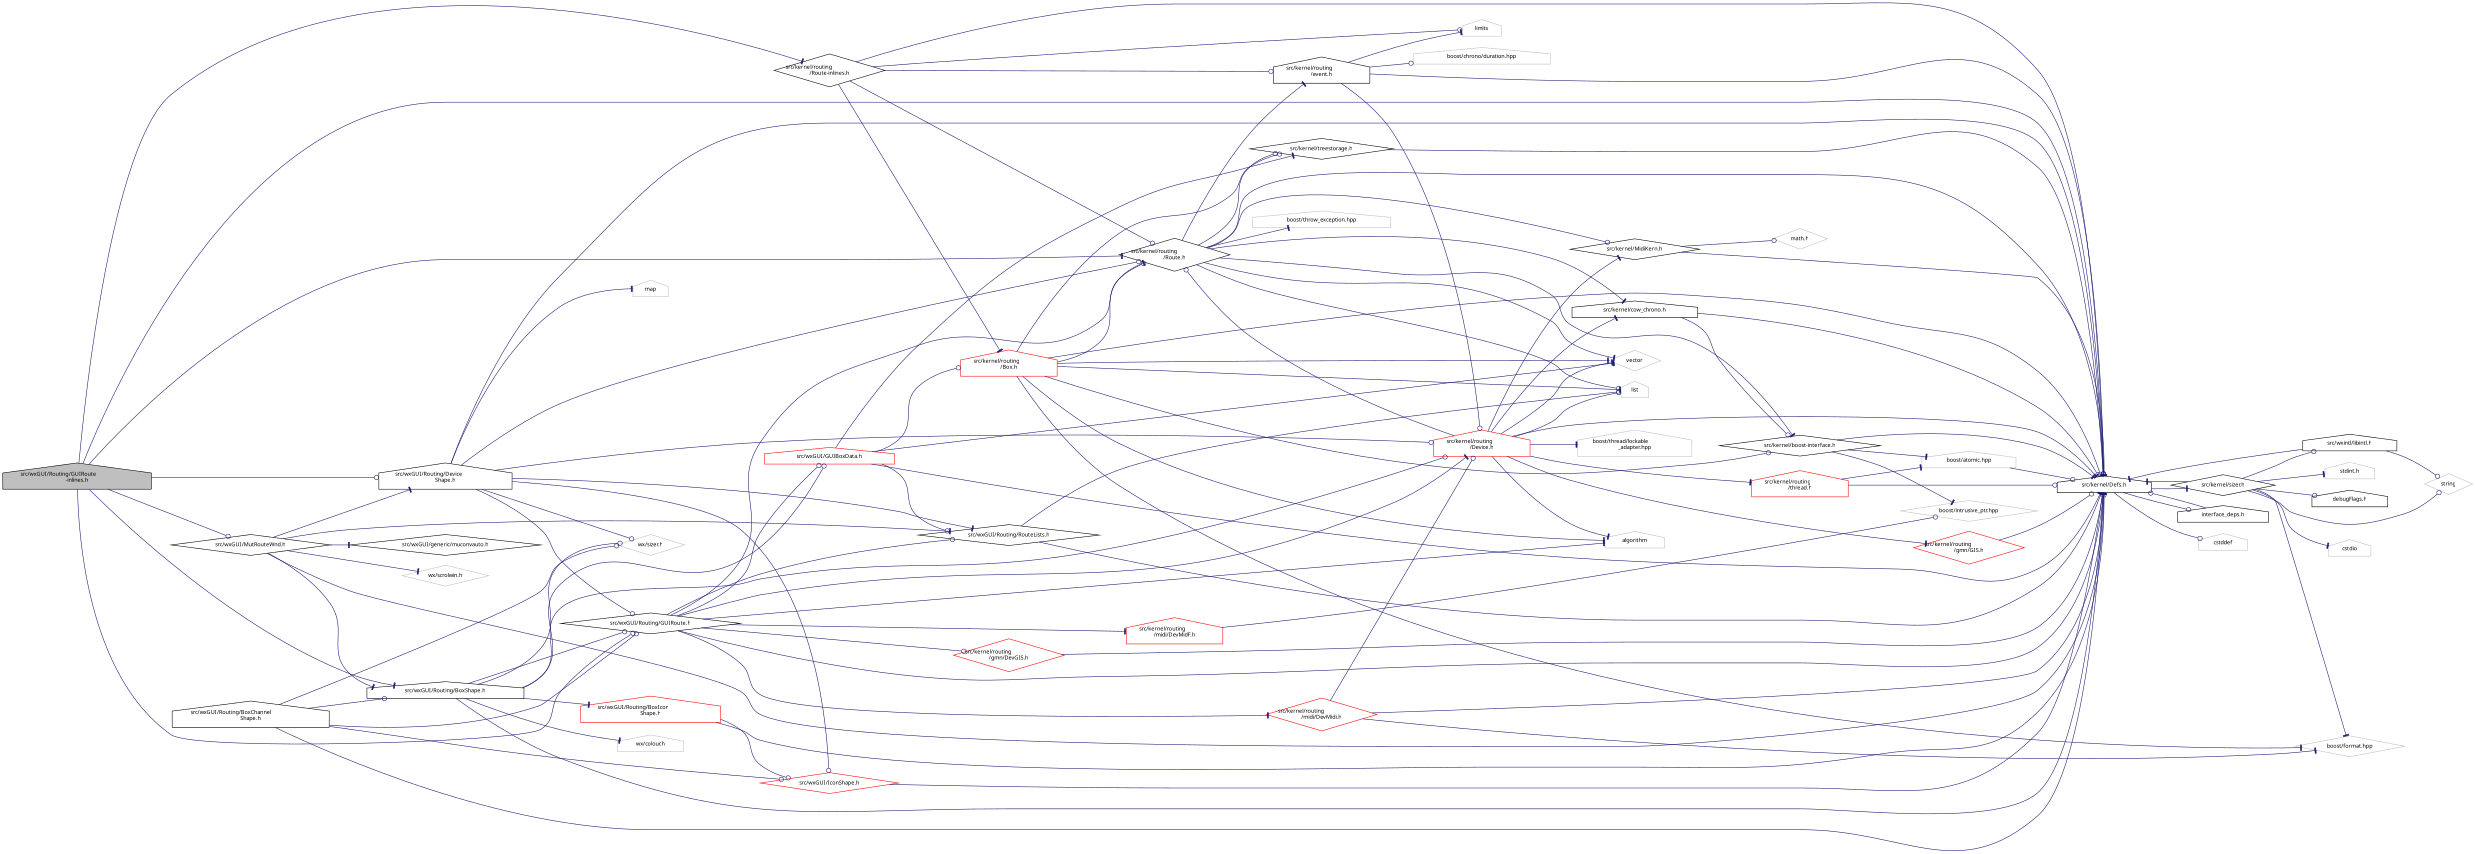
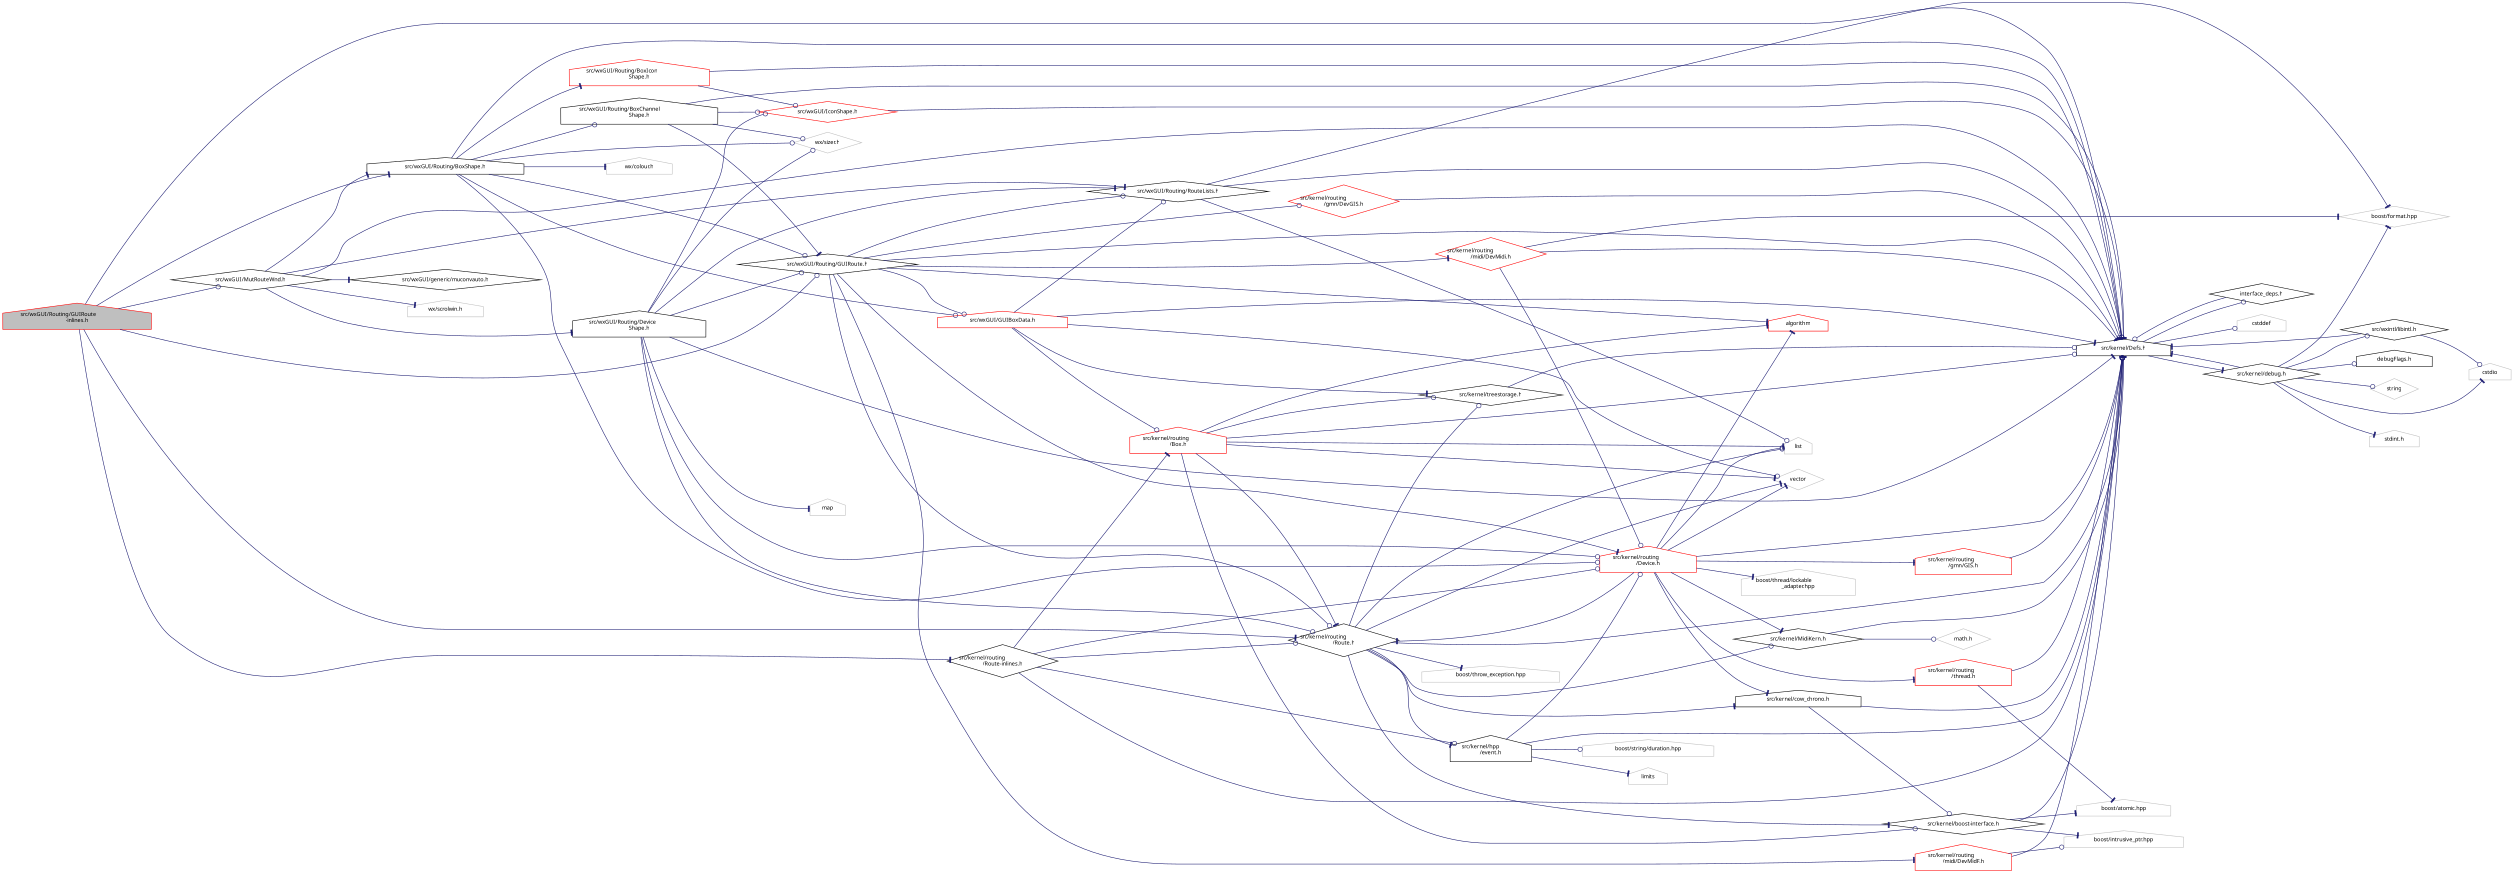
(1165, 47) -> (1300, 609)
(1482, 57) -> (1648, 749)
(1322, 71) -> (1491, 750)
(1308, 373) -> (1523, 627)
(1242, 407) -> (1435, 356)
(2350, 443) -> (2394, 330)
(2412, 461) -> (2451, 346)
(2040, 473) -> (2090, 634)
(77, 477) -> (77, 318)
(263, 477) -> none
(2223, 485) -> (2262, 374)
(1969, 511) -> (2124, 840)
(2223, 515) -> (2262, 294)
(1635, 541) -> (1798, 324)
(1969, 548) -> (1963, 563)
(445, 576) -> (445, 309)
(1617, 680) -> (1830, 30)
(345, 704) -> (532, 143)
(494, 718) -> (750, 180)
